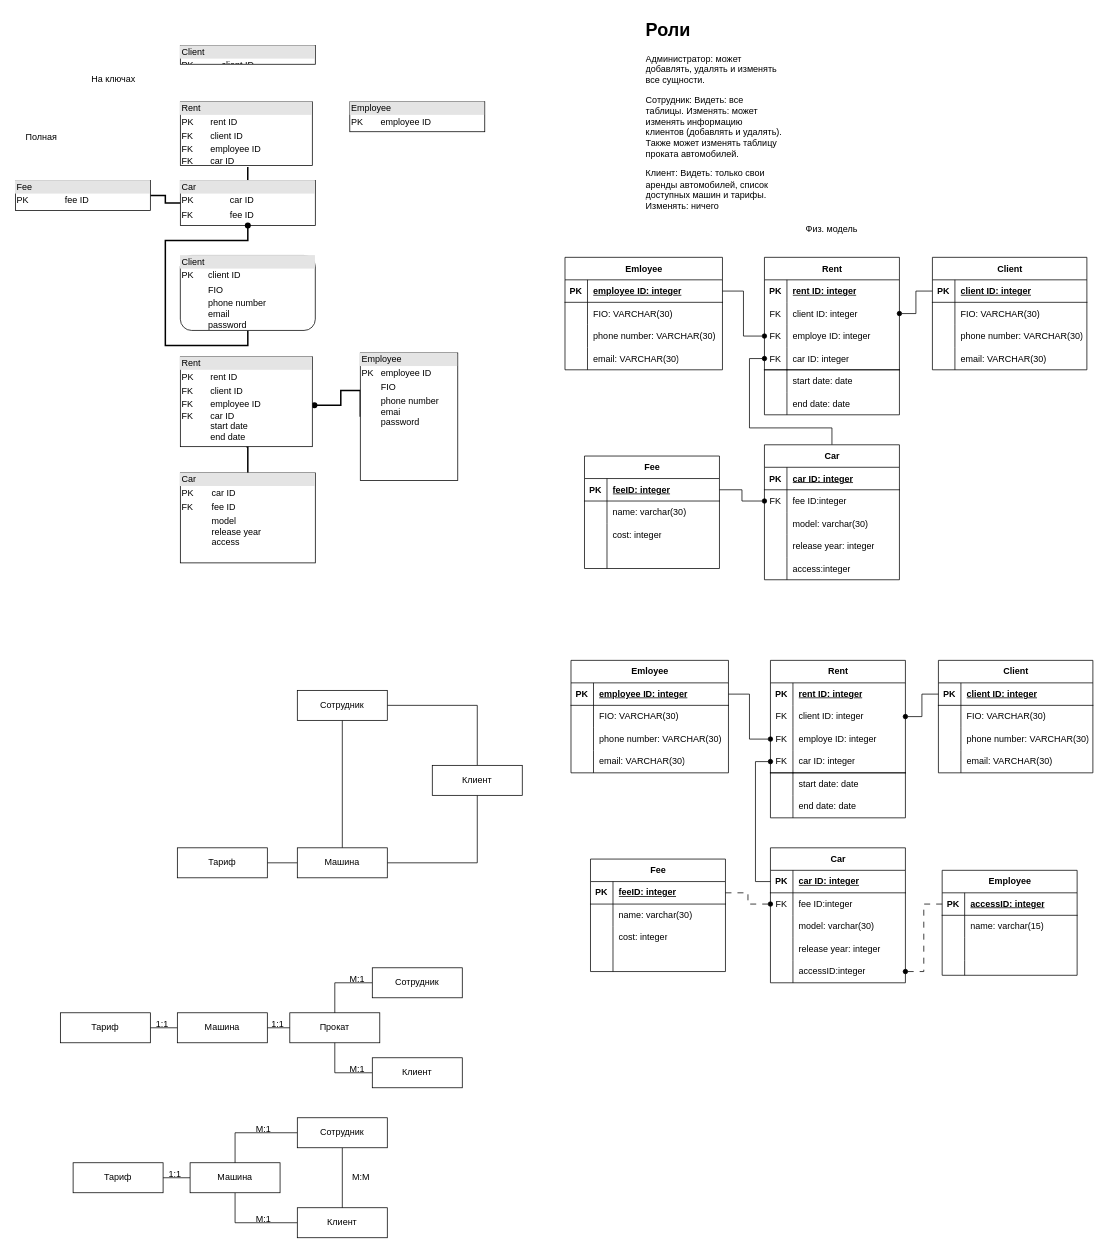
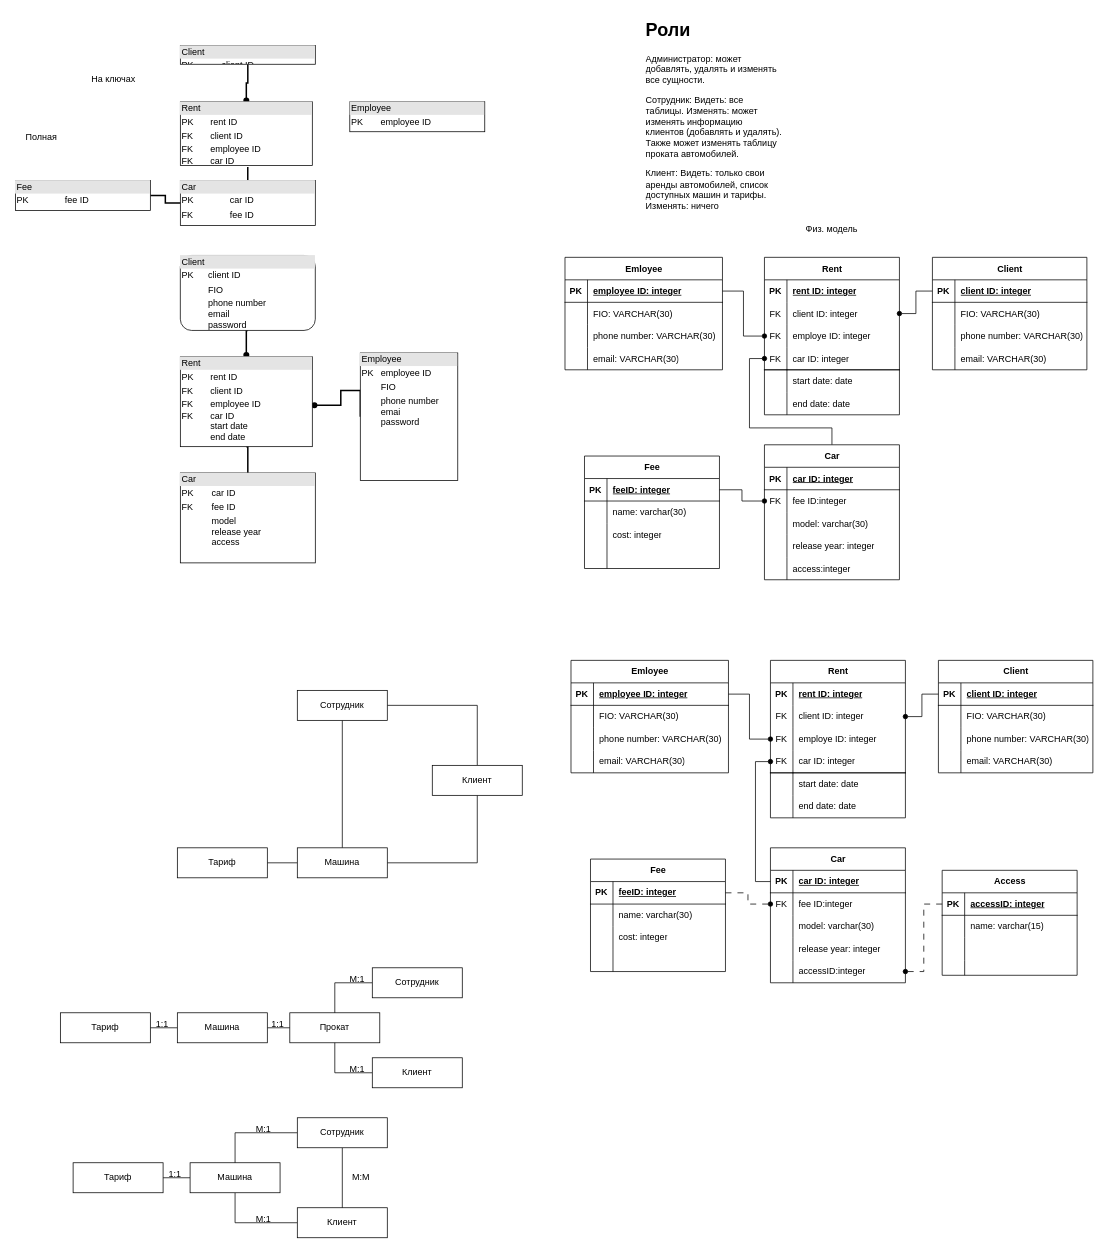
none -> (248, 82)
(165, 294) -> (246, 341)
(1010, 882) -> (1010, 882)
